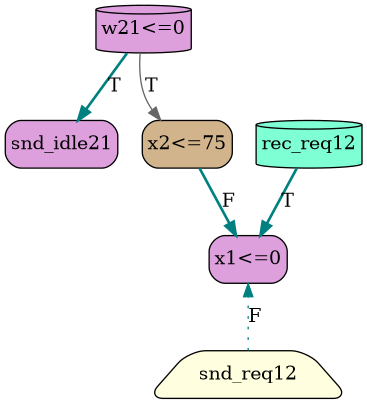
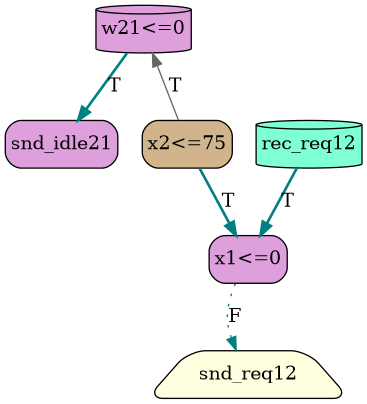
(141, 83) -> (168, 93)
(228, 202) -> (228, 202)
(248, 324) -> (228, 310)
